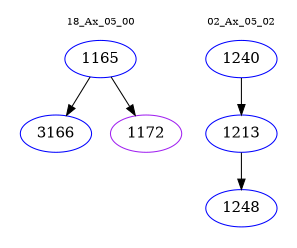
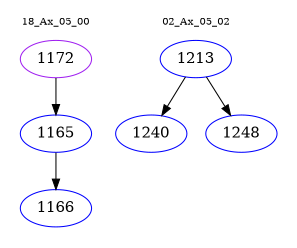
(241, 91) -> (176, 92)
(120, 92) -> (56, 91)
(56, 134) -> (56, 208)
